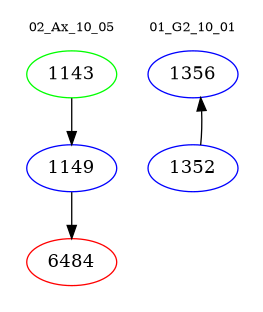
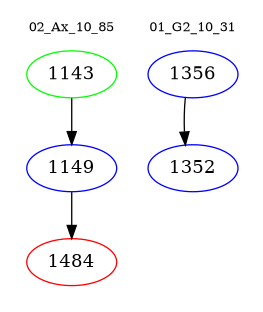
(72, 28) -> (72, 28)
(193, 28) -> (193, 28)
(202, 128) -> (184, 115)
(72, 262) -> (72, 262)
